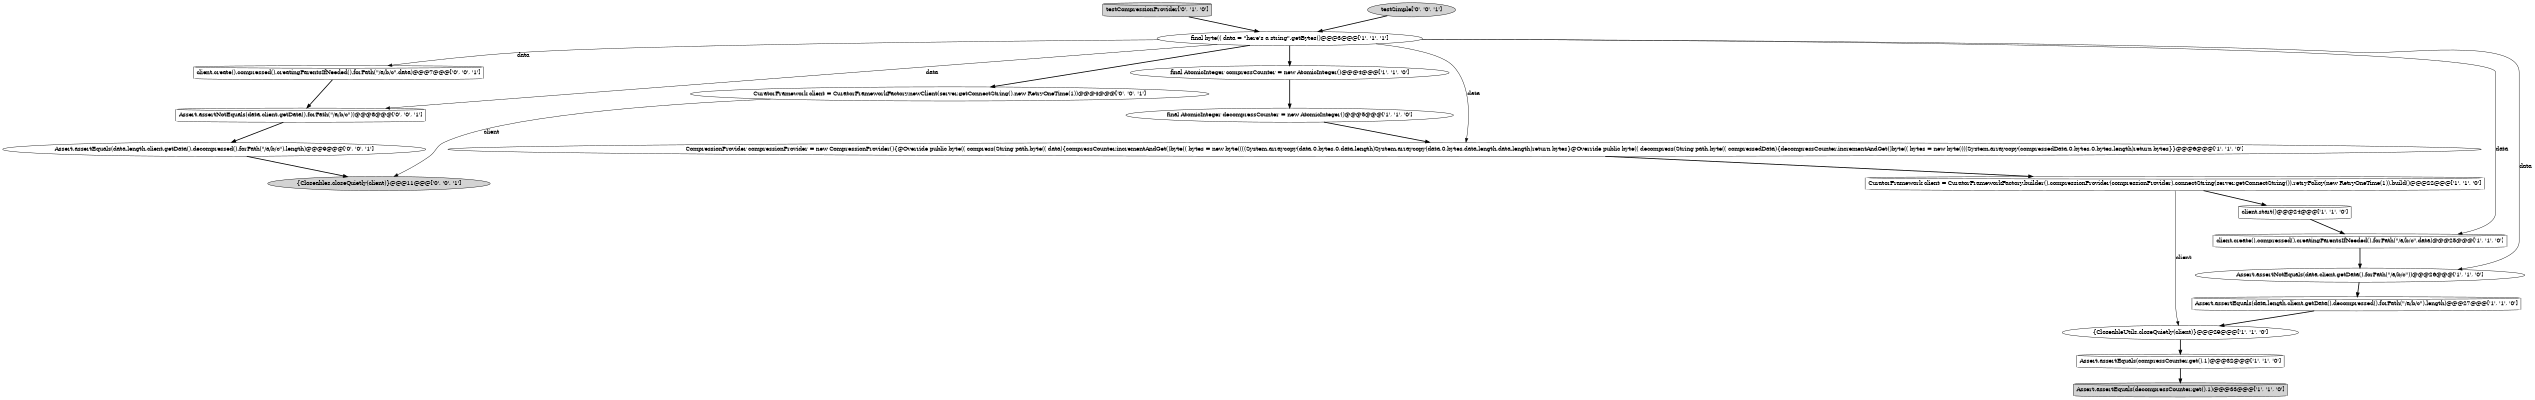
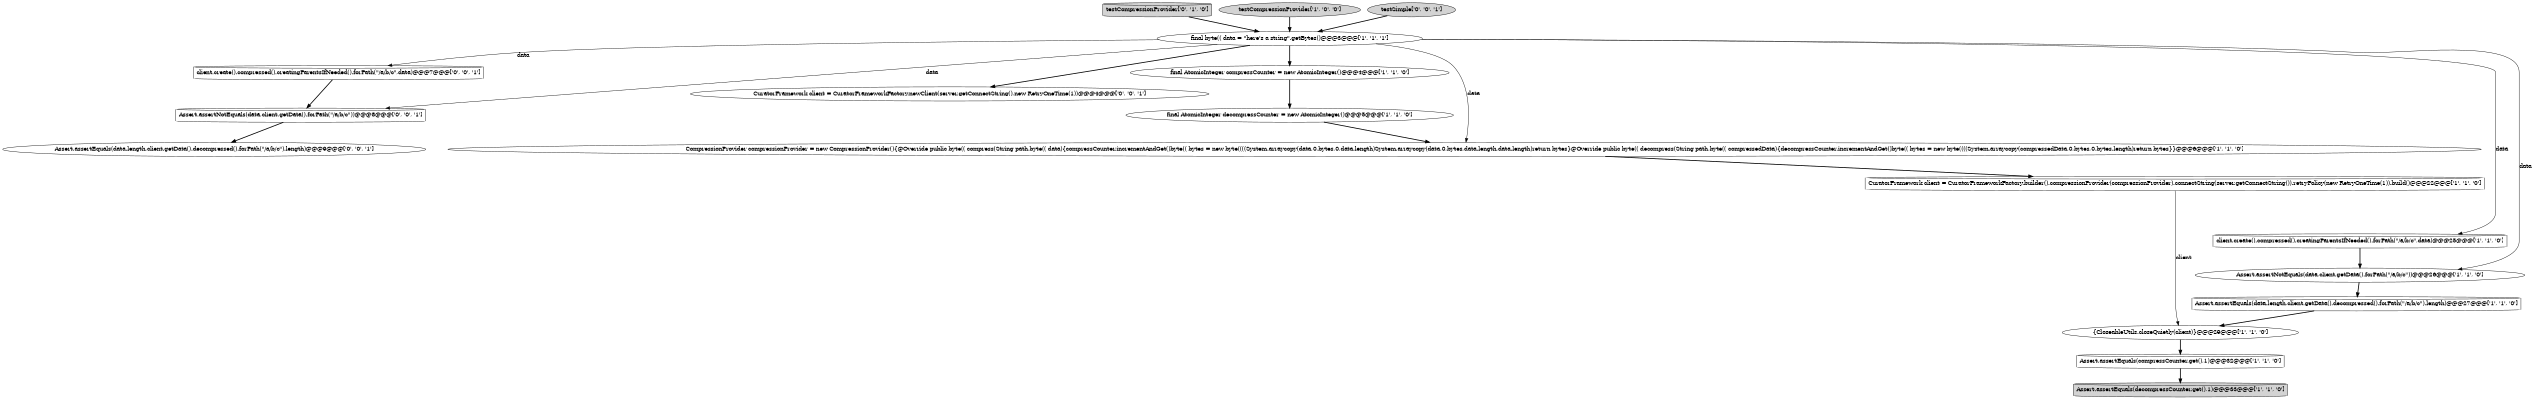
none -> (1290, 10)
(379, 184) -> none
(2295, 212) -> none
